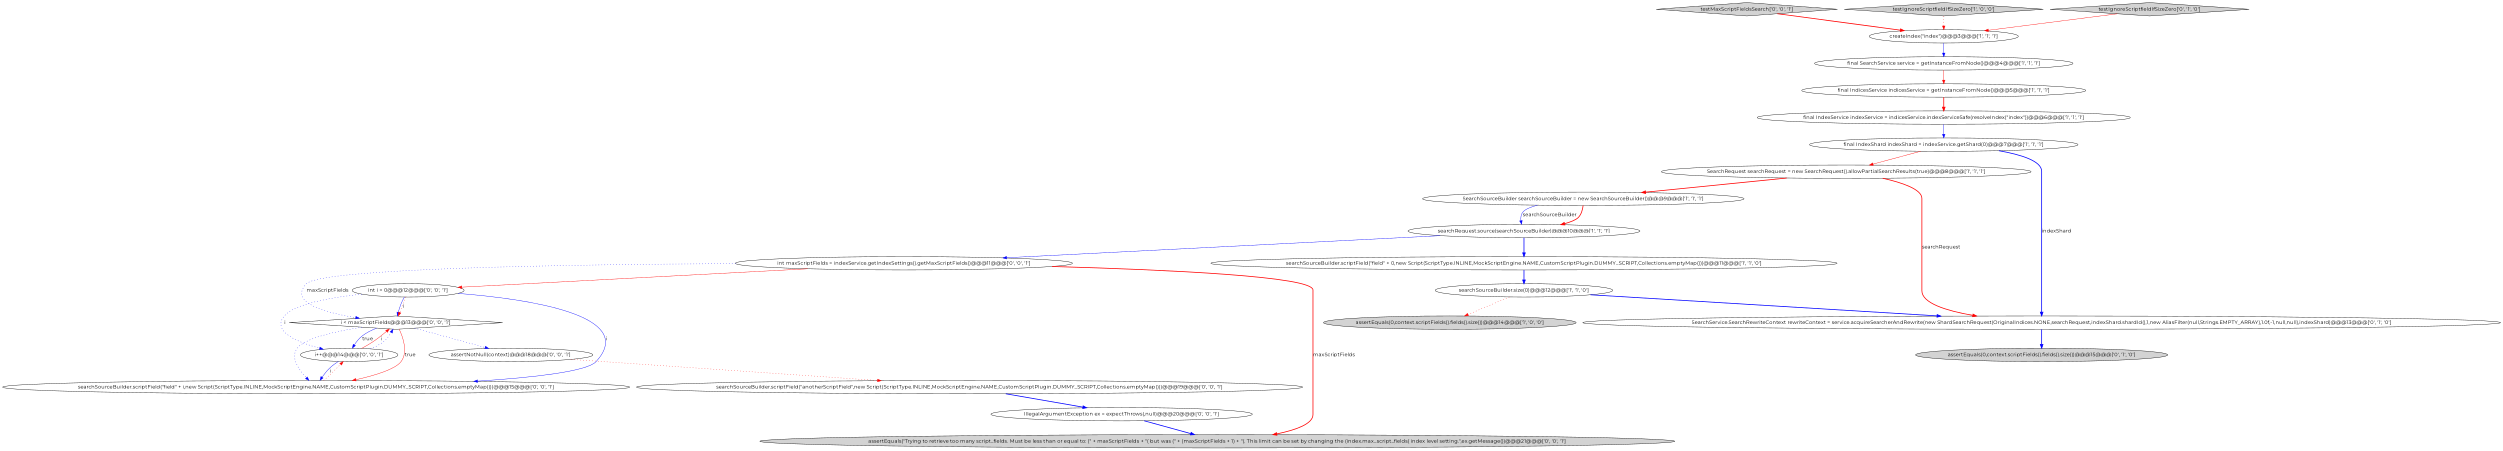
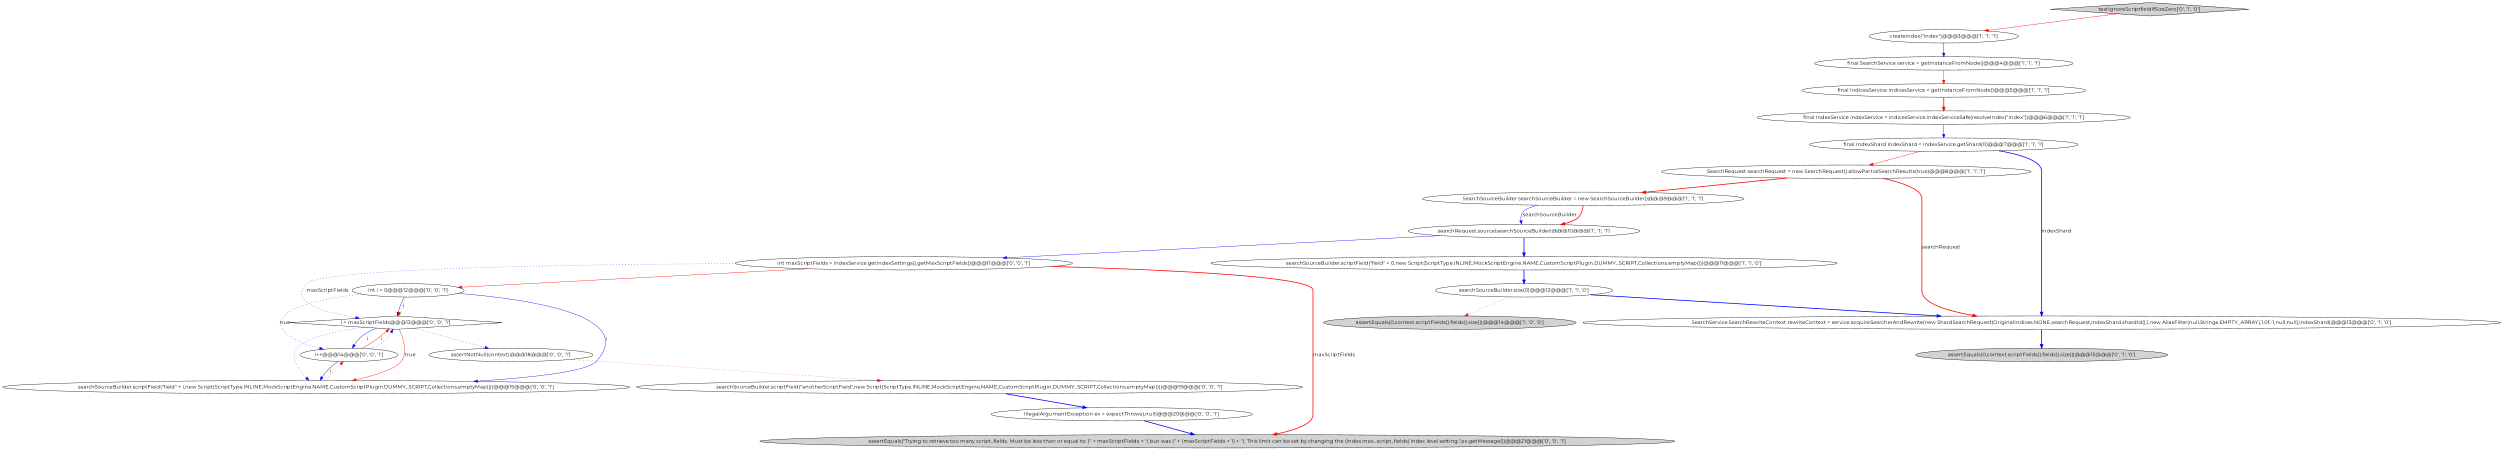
(1747, 9) -> none
(1944, 9) -> none
(285, 323) -> (285, 323)
(368, 339) -> (368, 339)
